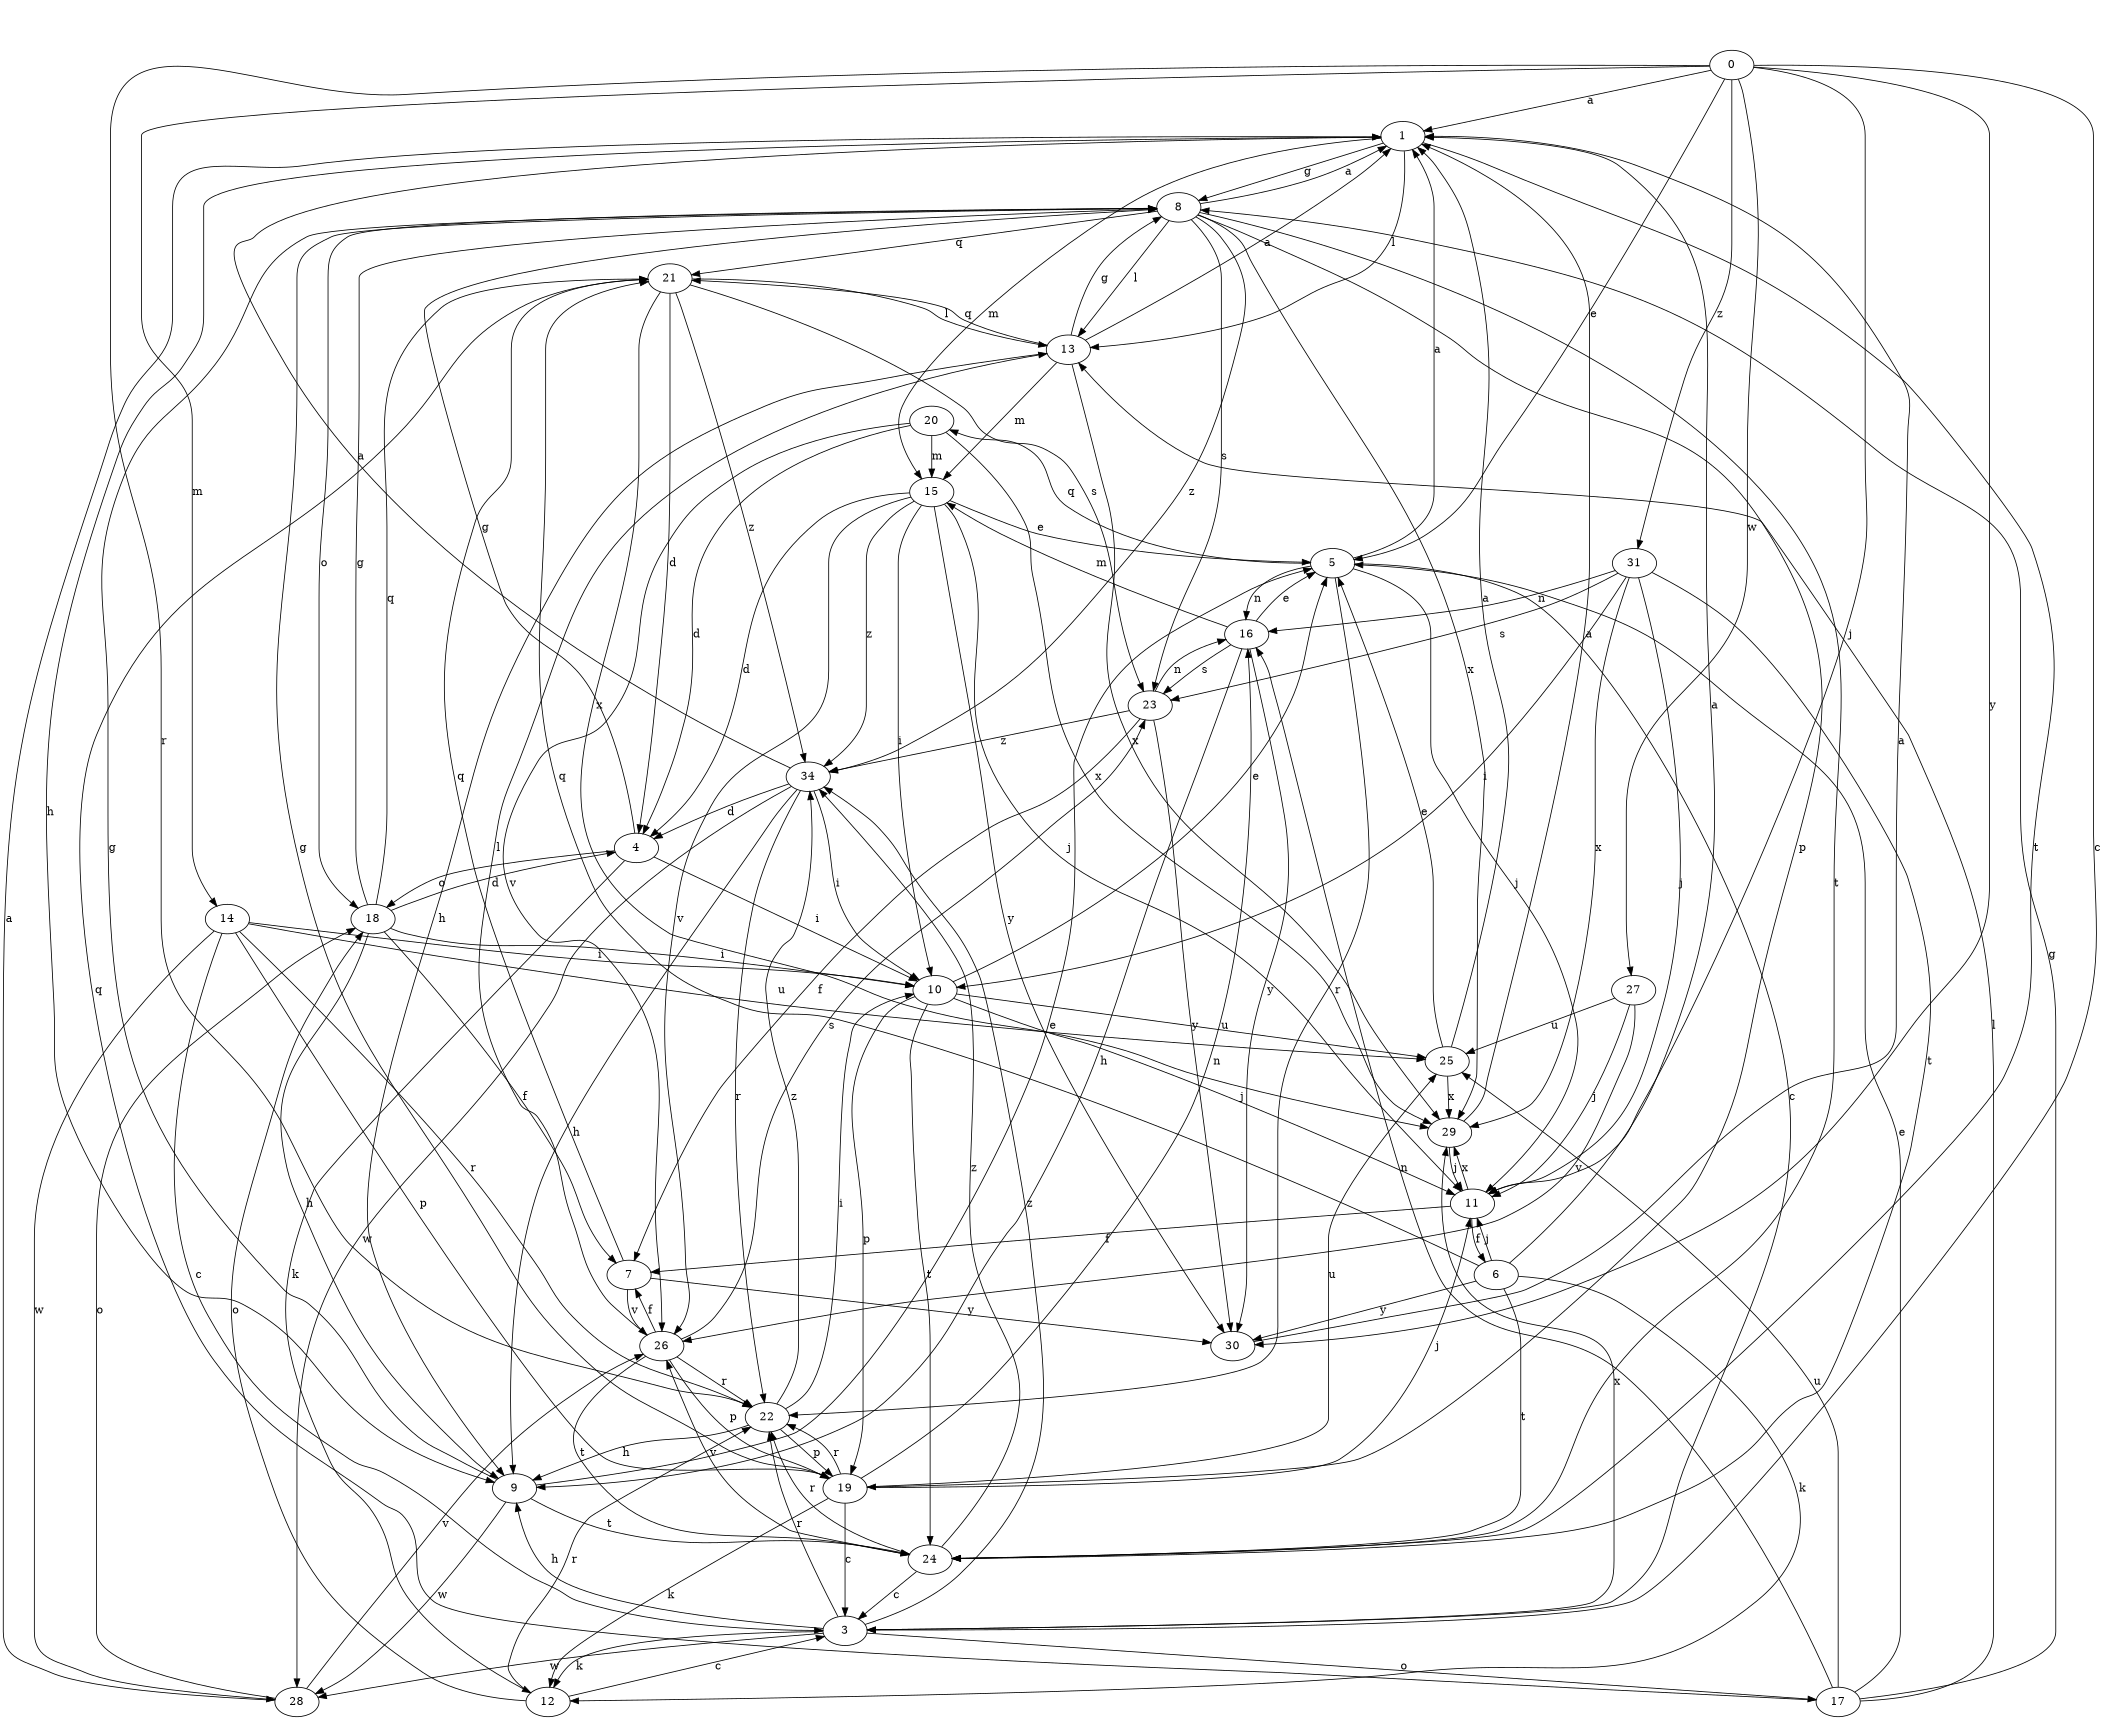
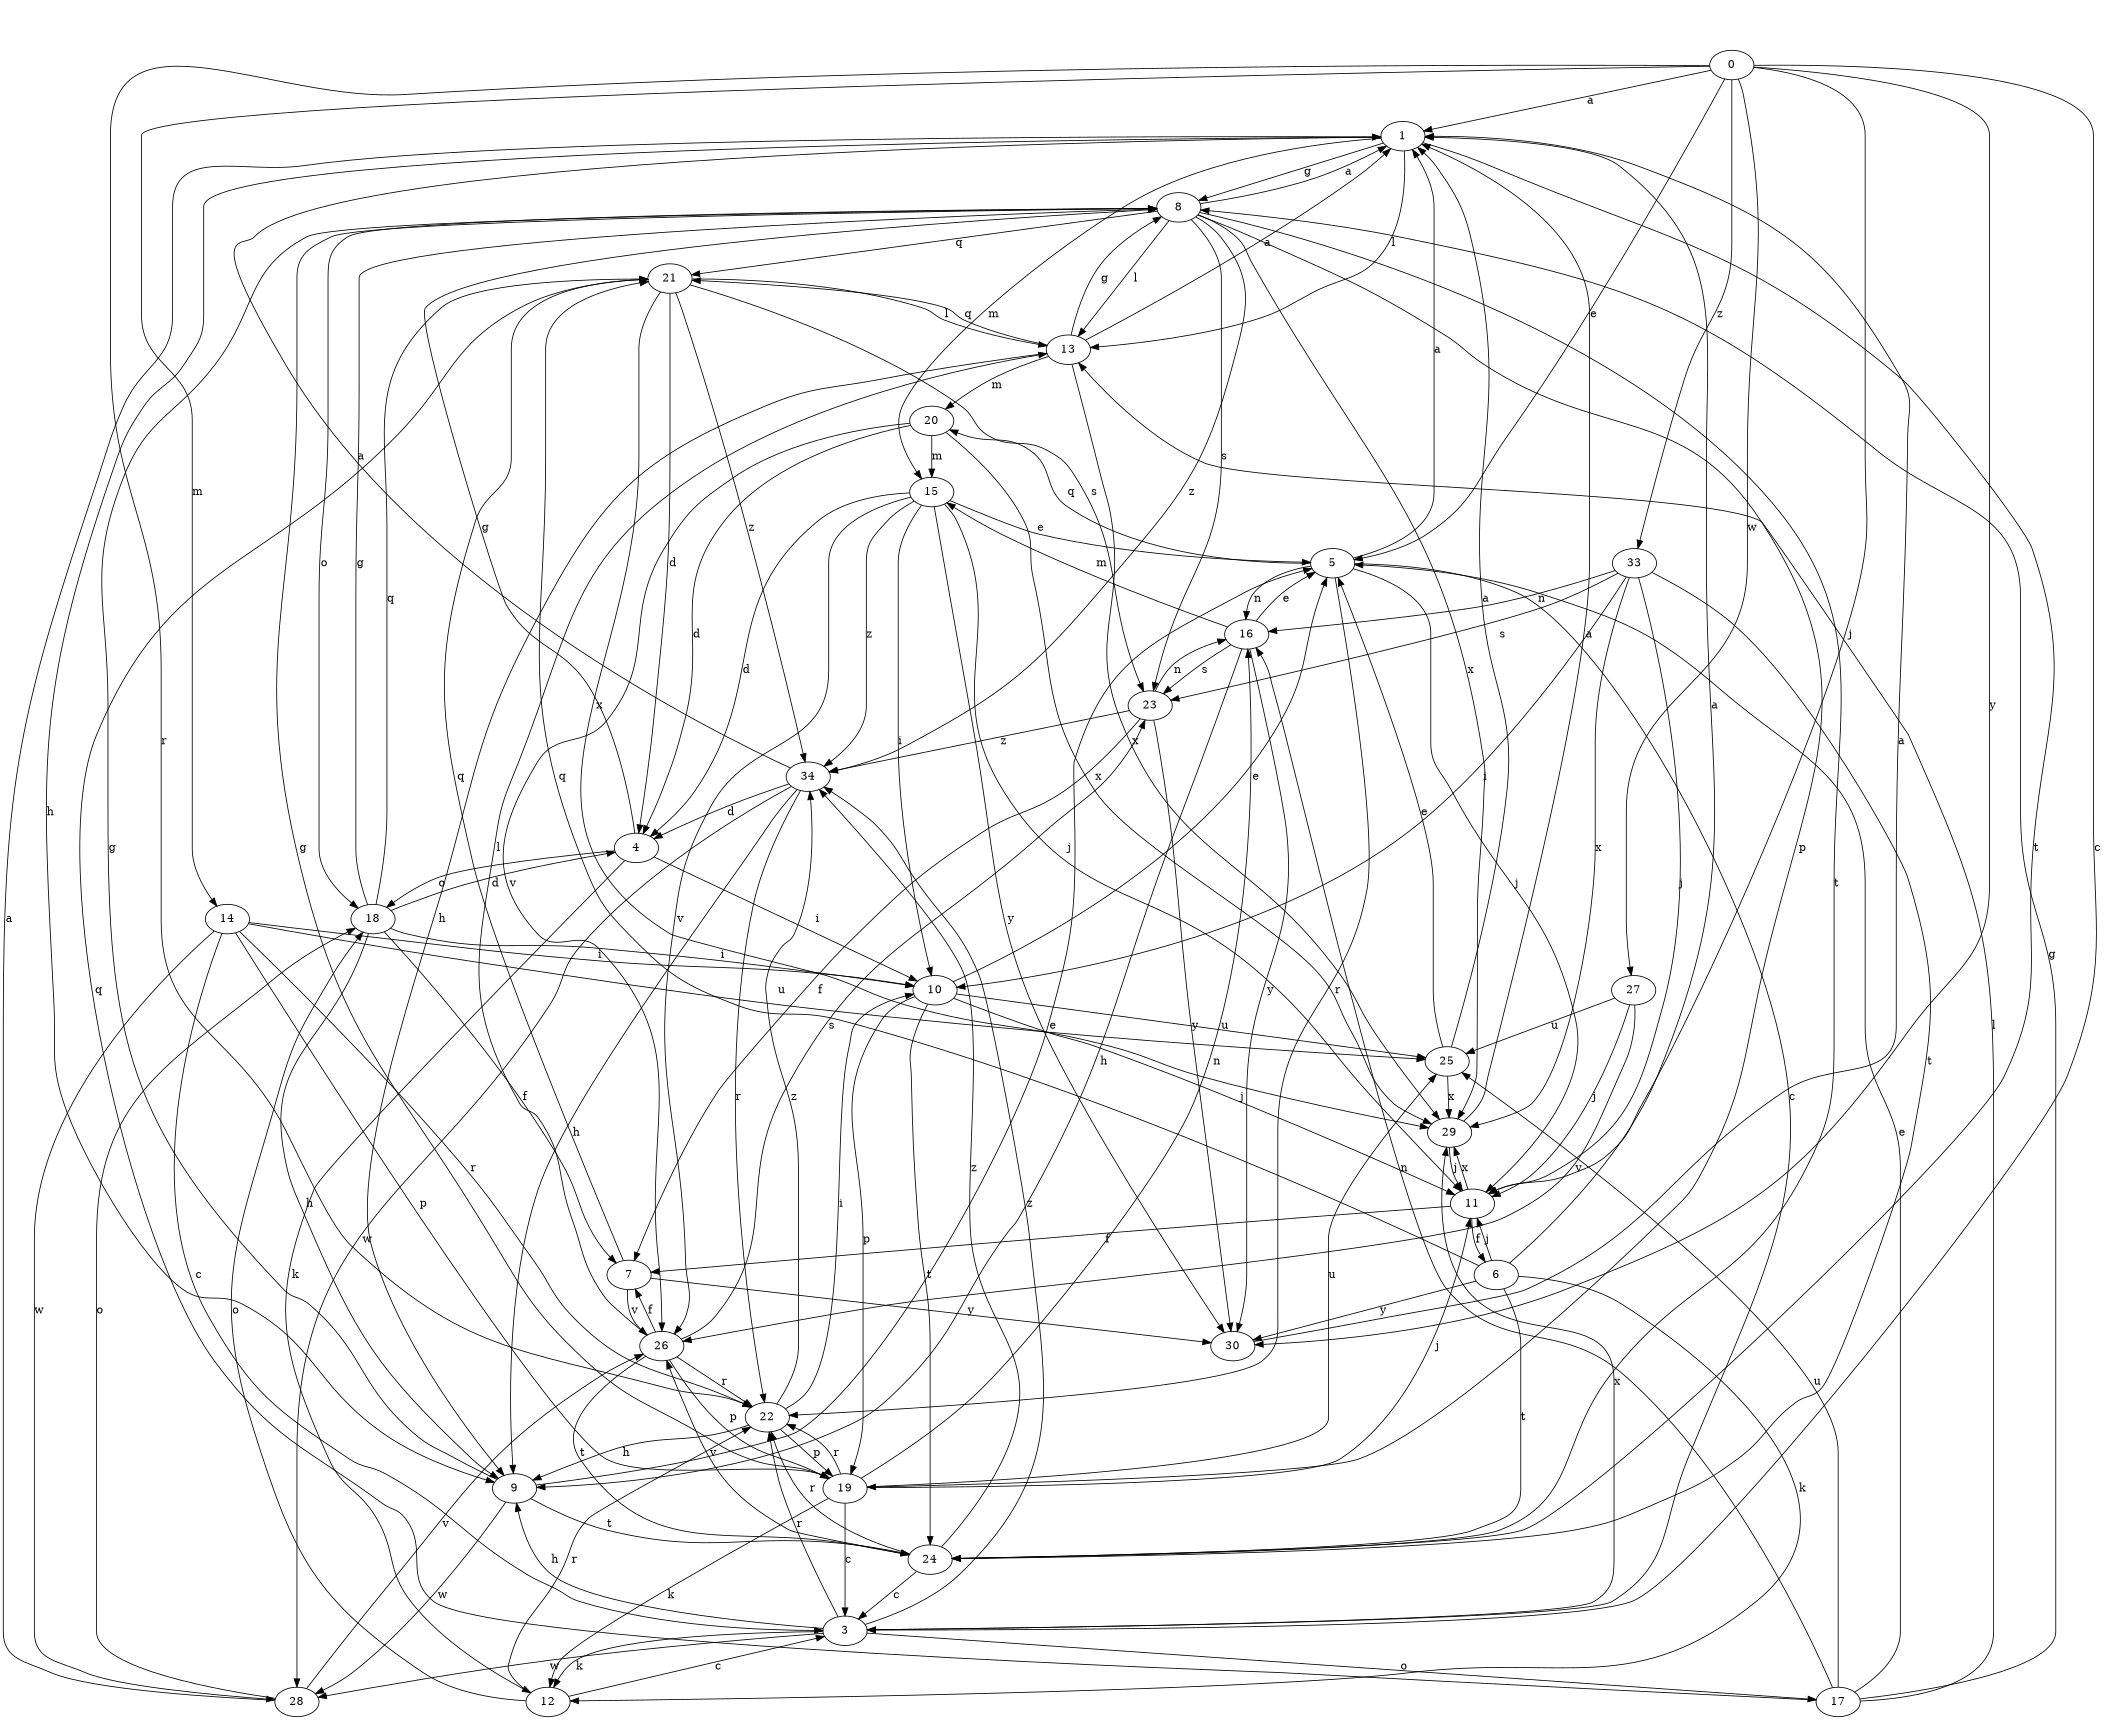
(1003, 418) -> (998, 376)
(1634, 563) -> (1634, 563)
(838, 898) -> none
